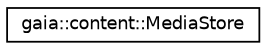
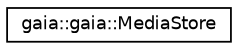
(133, 25) -> (119, 25)
